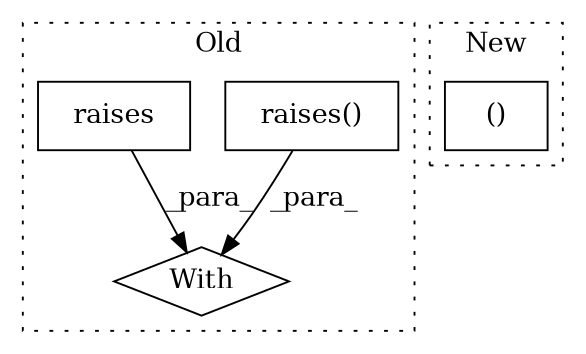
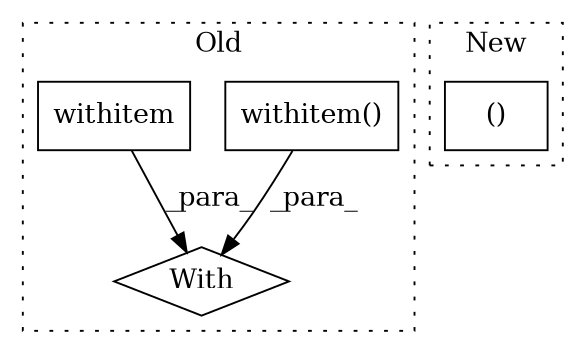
(114, 116) -> (114, 116)
(312, 116) -> (312, 116)
